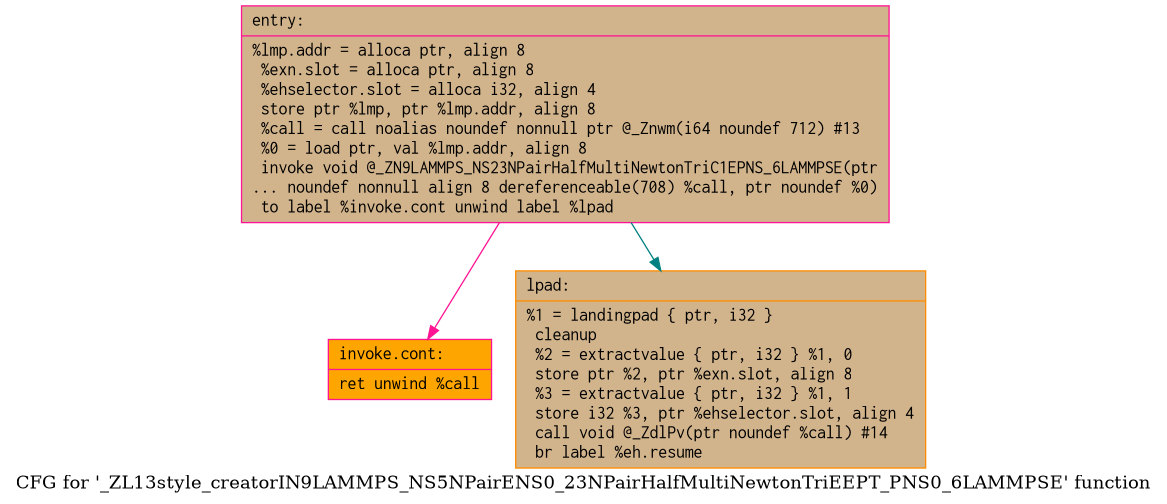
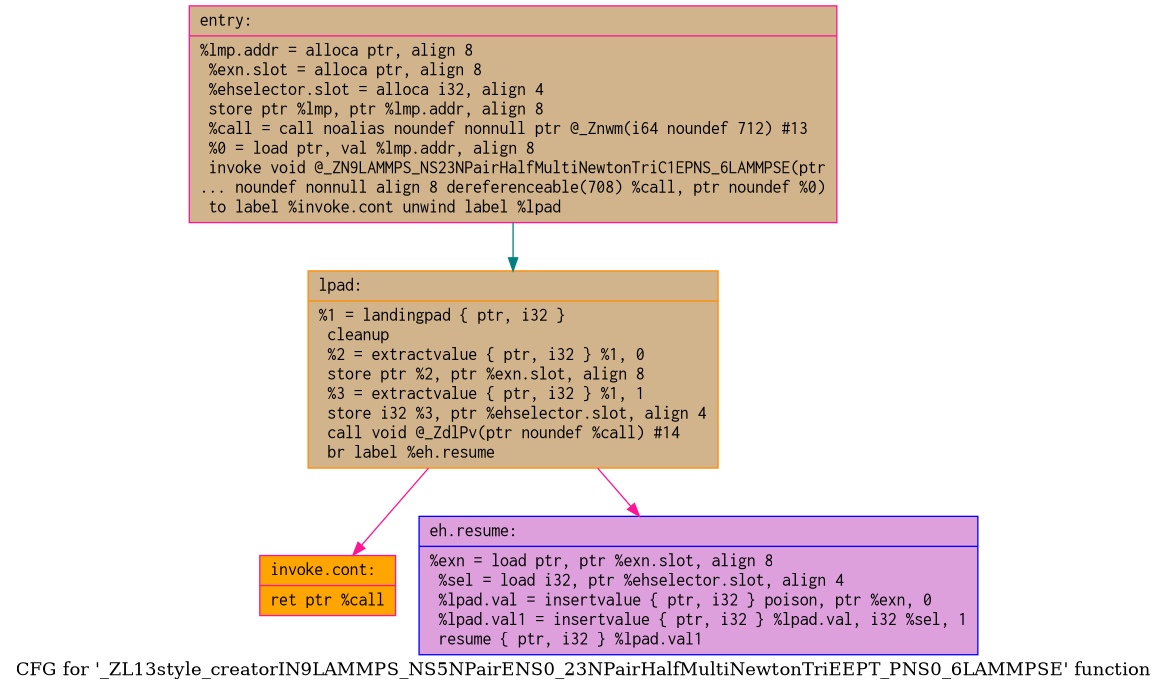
(467, 275) -> (395, 507)
(410, 384) -> (328, 600)
none -> (698, 586)
